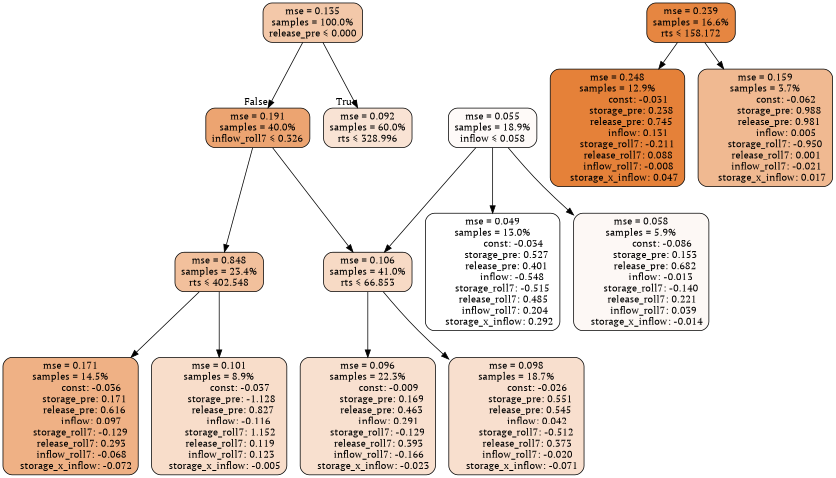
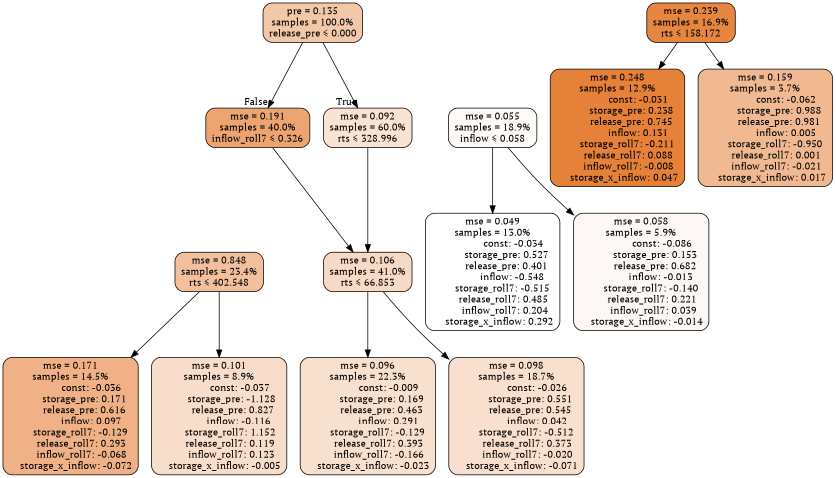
(313, 23) -> (313, 23)
(691, 23) -> (691, 23)
(240, 196) -> none
(433, 197) -> (368, 196)
